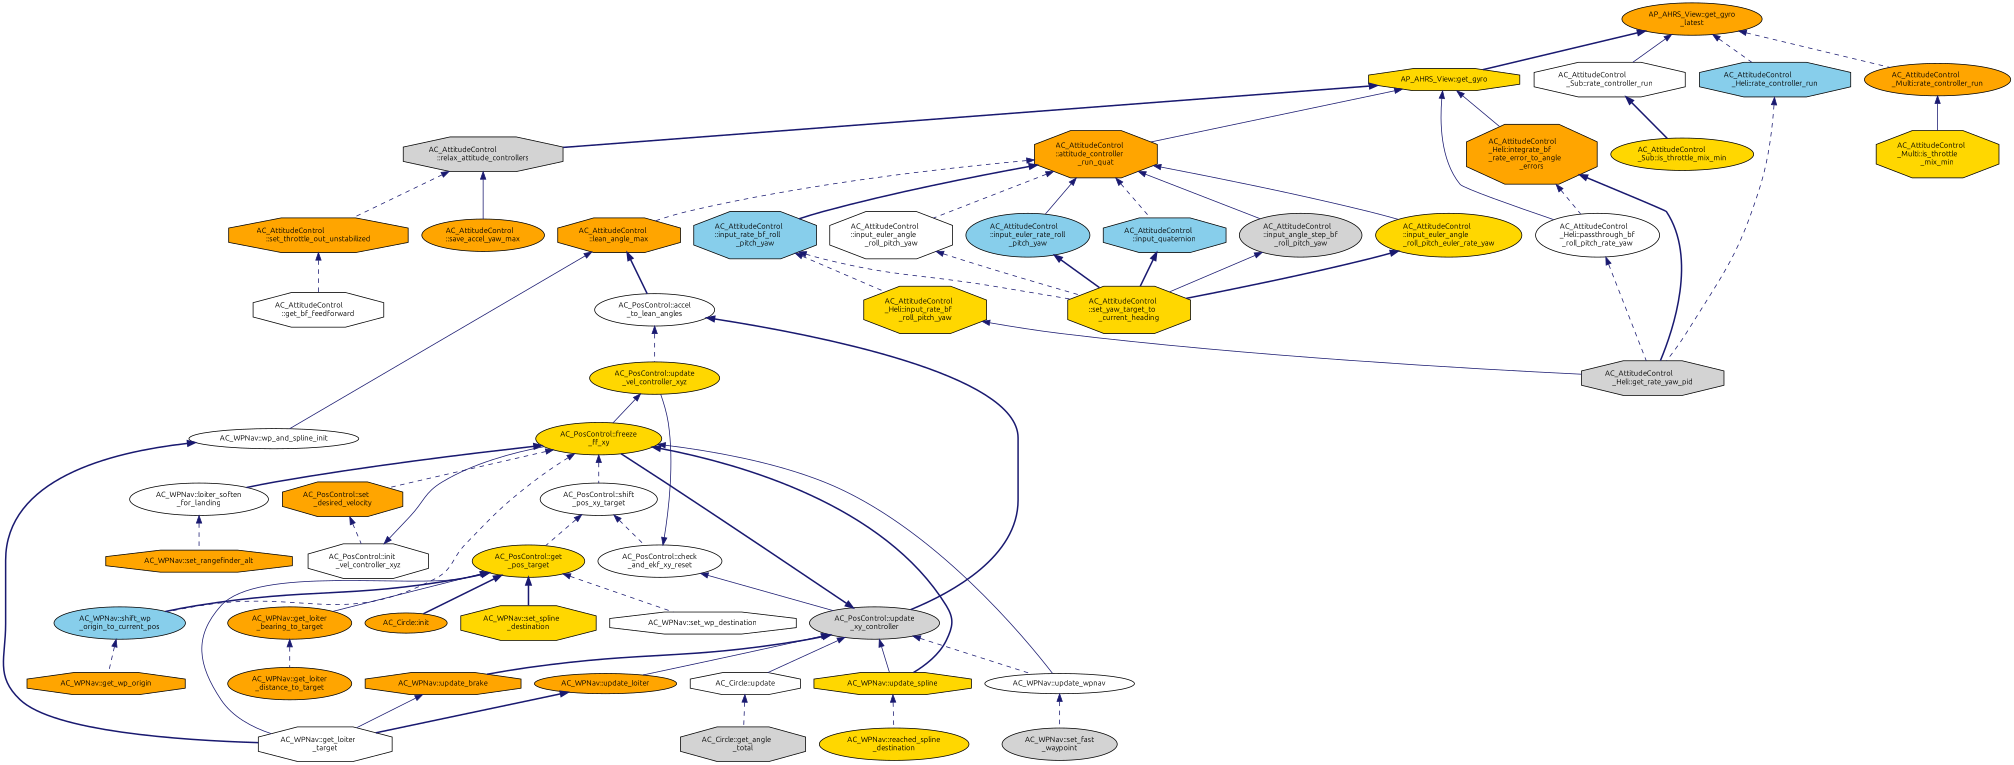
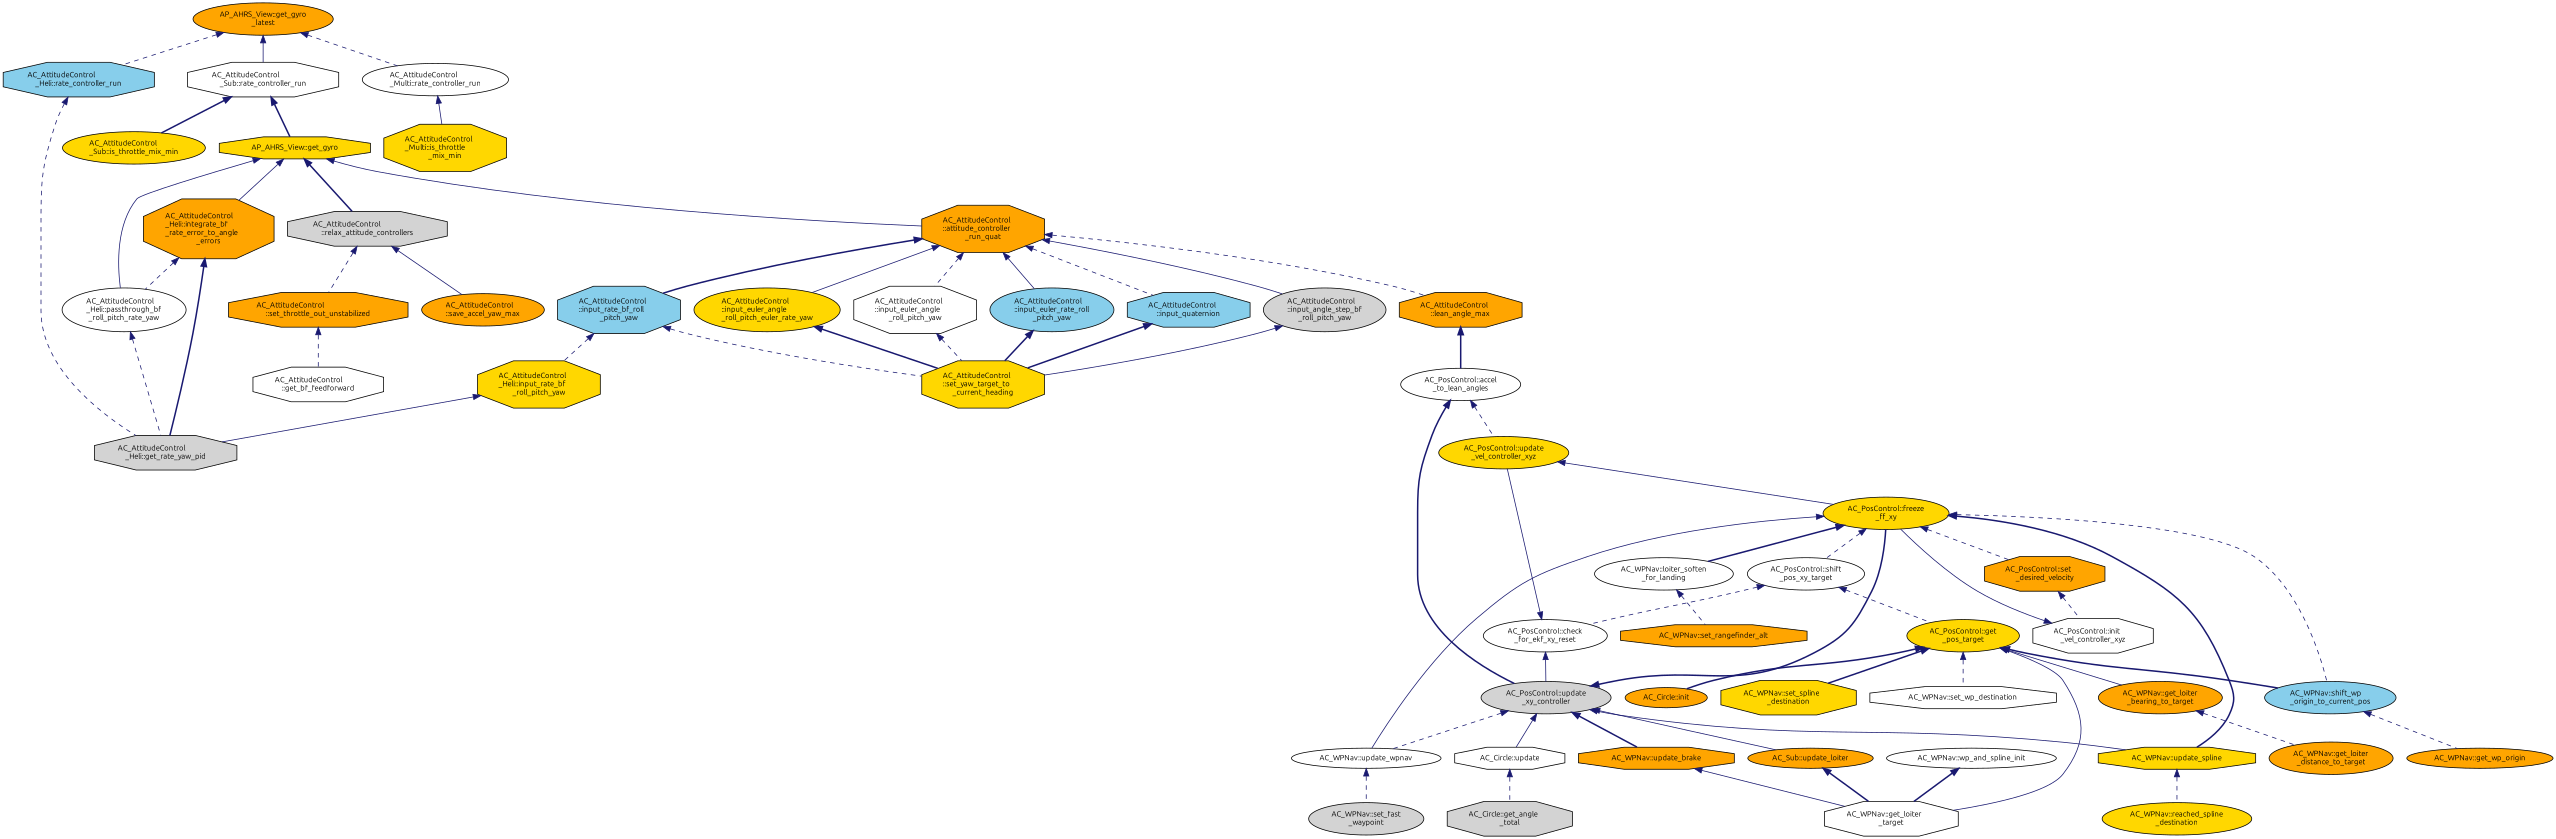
(1560, 51) -> (282, 121)
(1938, 80) -> (435, 80)
(437, 342) -> none
(660, 561) -> (1545, 636)
(106, 684) -> (2480, 758)
(606, 684) -> (1811, 758)
